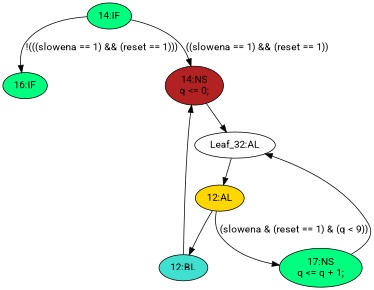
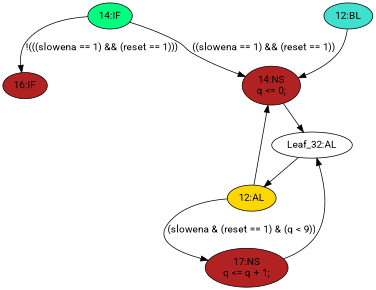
(25, 86) -> (25, 86)
(202, 229) -> (260, 149)
(321, 268) -> (247, 268)
